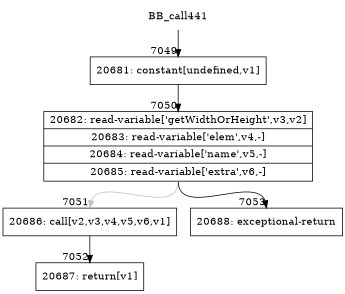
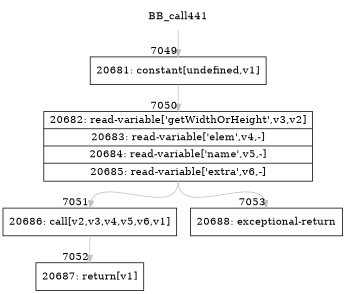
(178, 40) -> (178, 40)
(178, 94) -> (178, 94)
(219, 195) -> (219, 195)
(90, 245) -> (90, 245)
